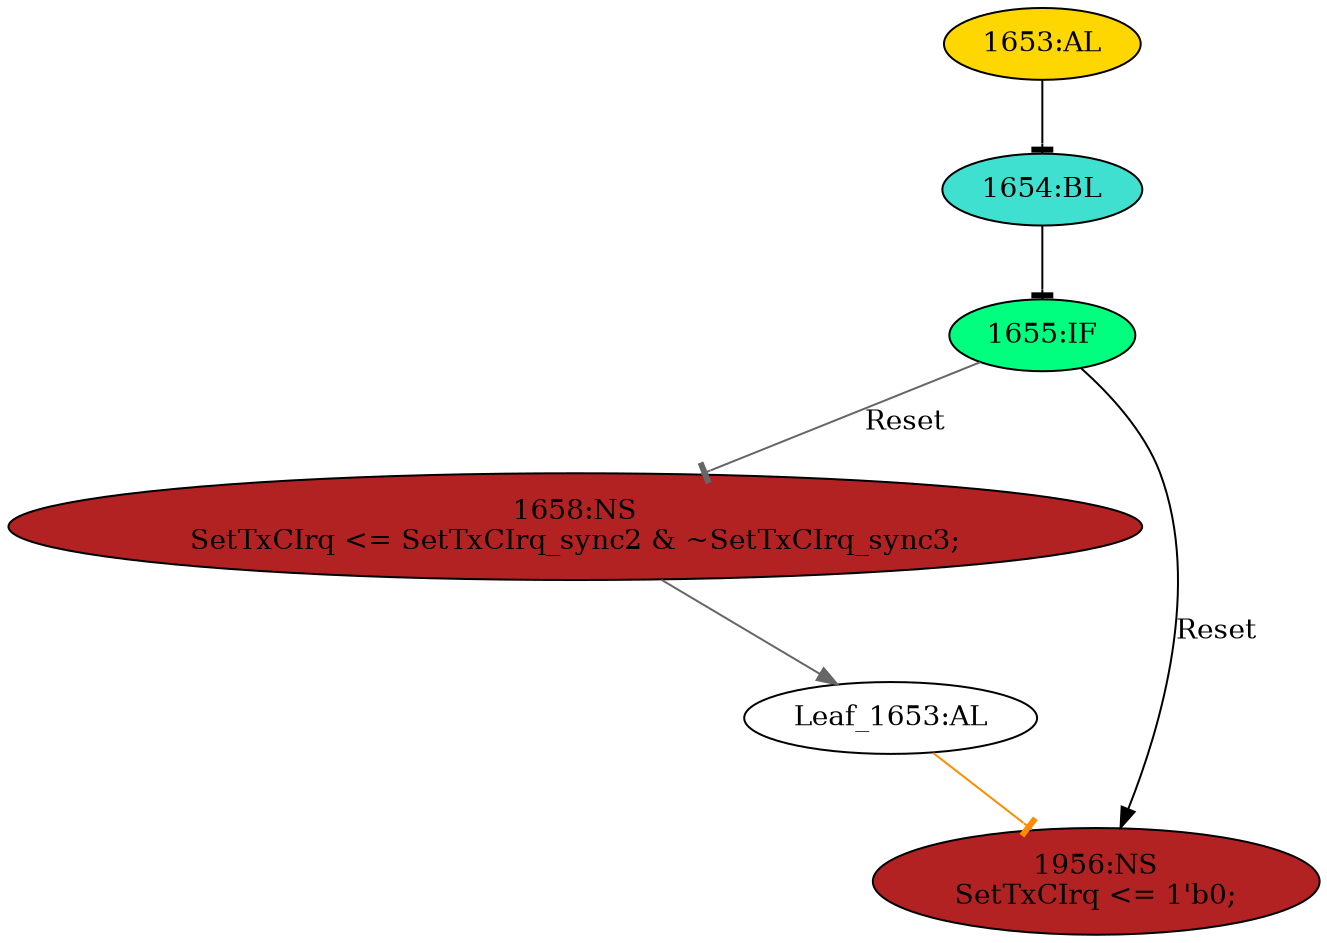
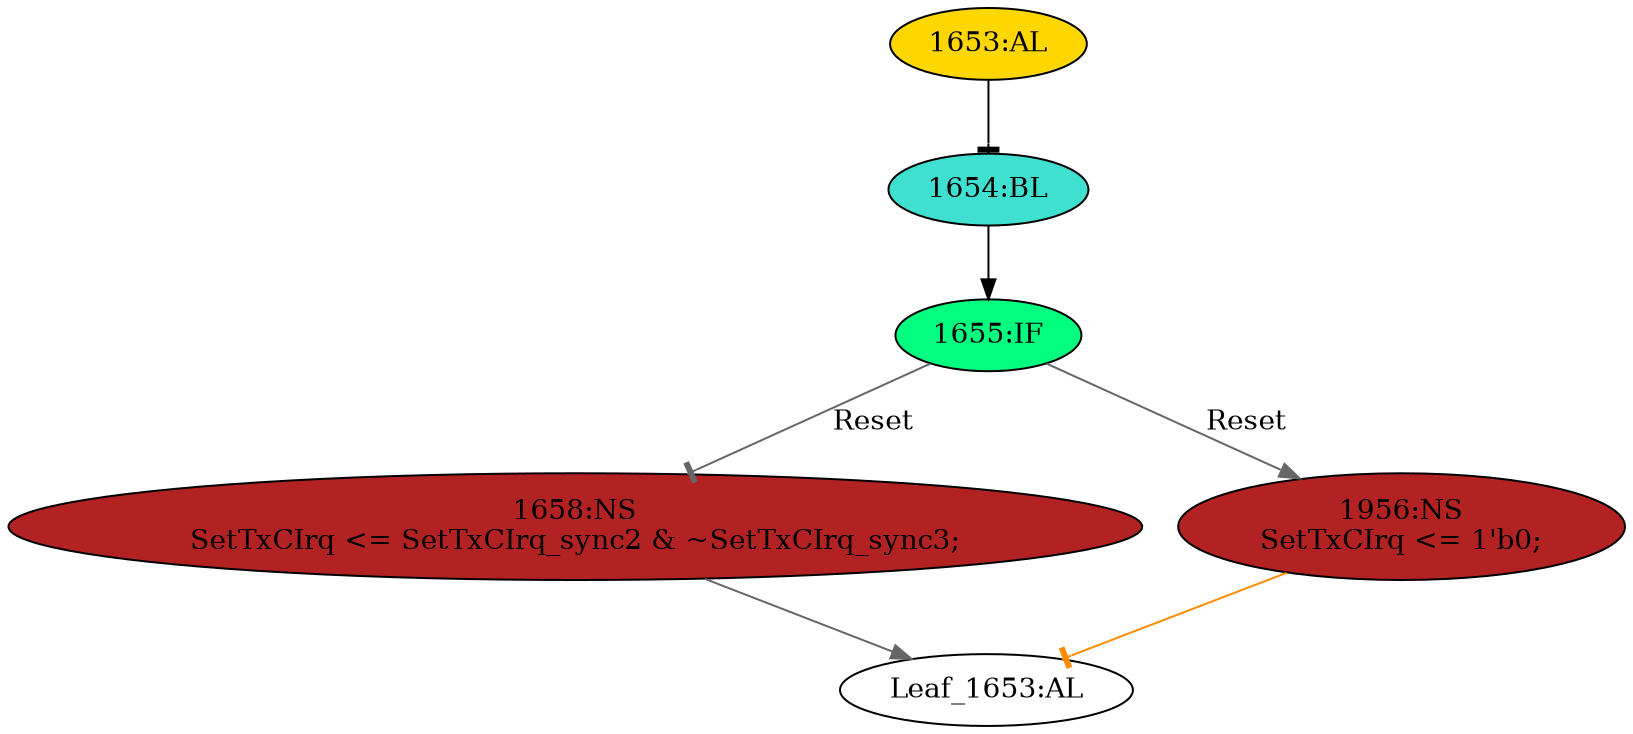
(1042, 257) -> (988, 253)
(1177, 577) -> (1164, 417)
(978, 788) -> (1179, 614)
